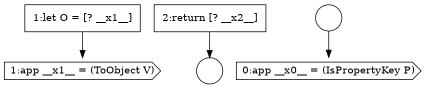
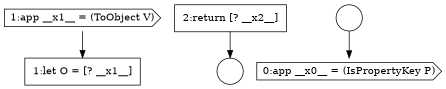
(83, 41) -> (83, 41)
